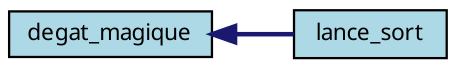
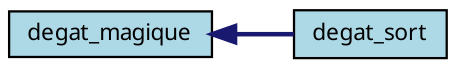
(370, 34) -> (370, 34)
